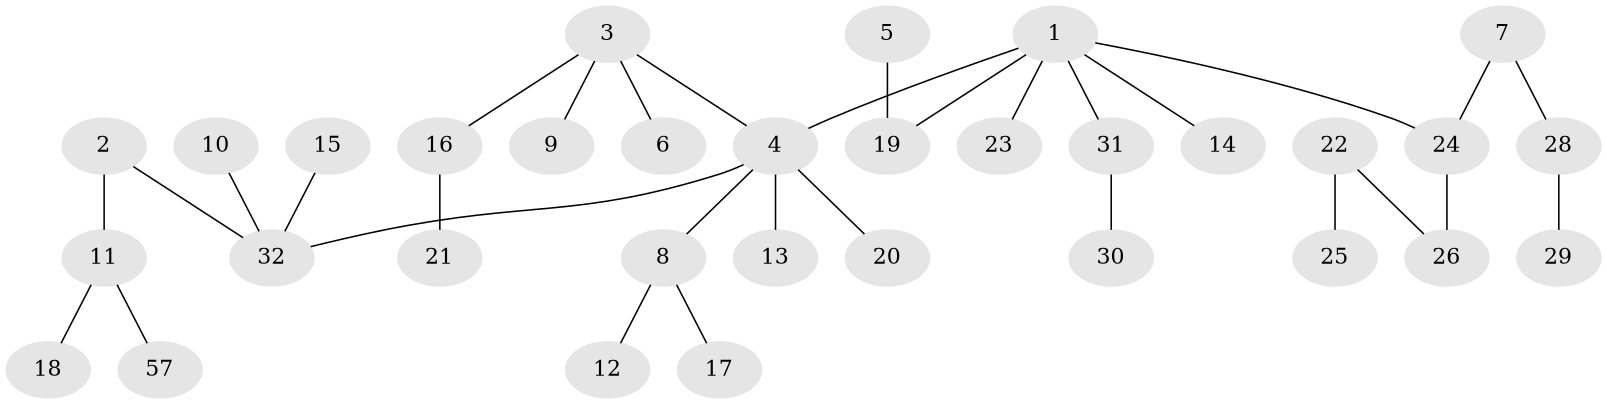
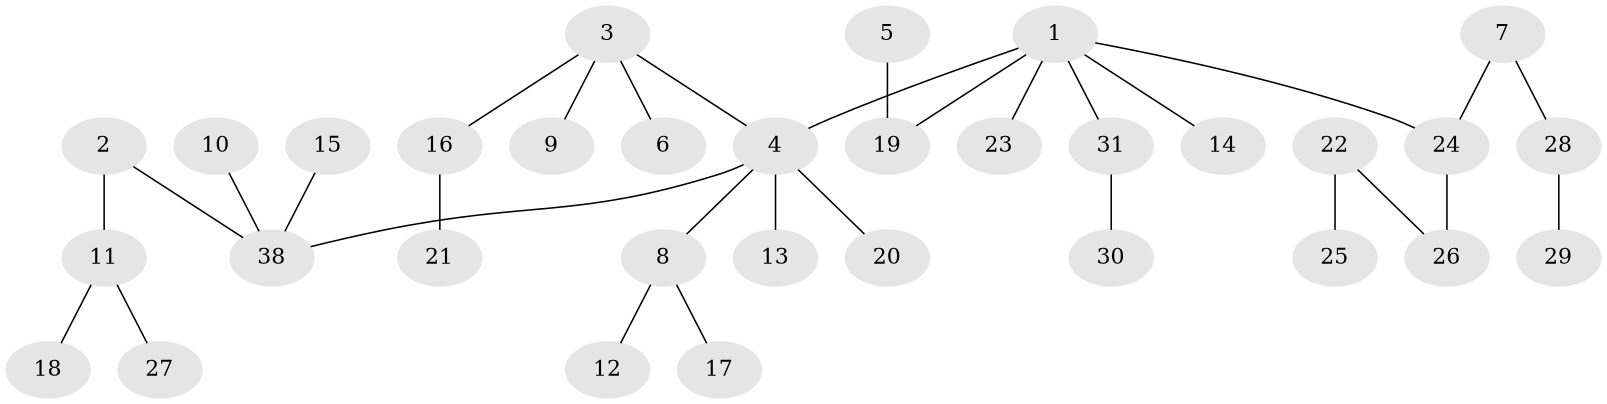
(272, 258) -> (272, 258)
(160, 370) -> (160, 370)
